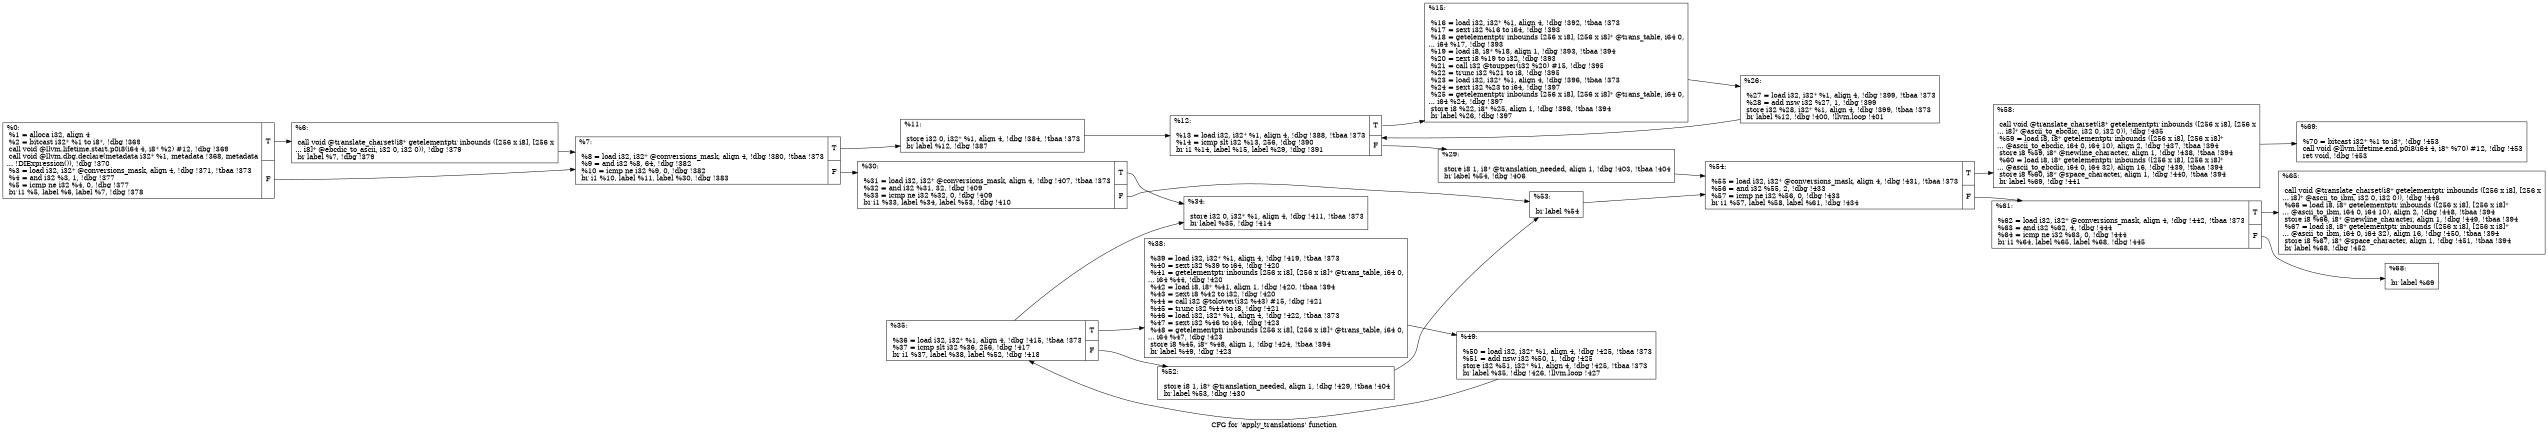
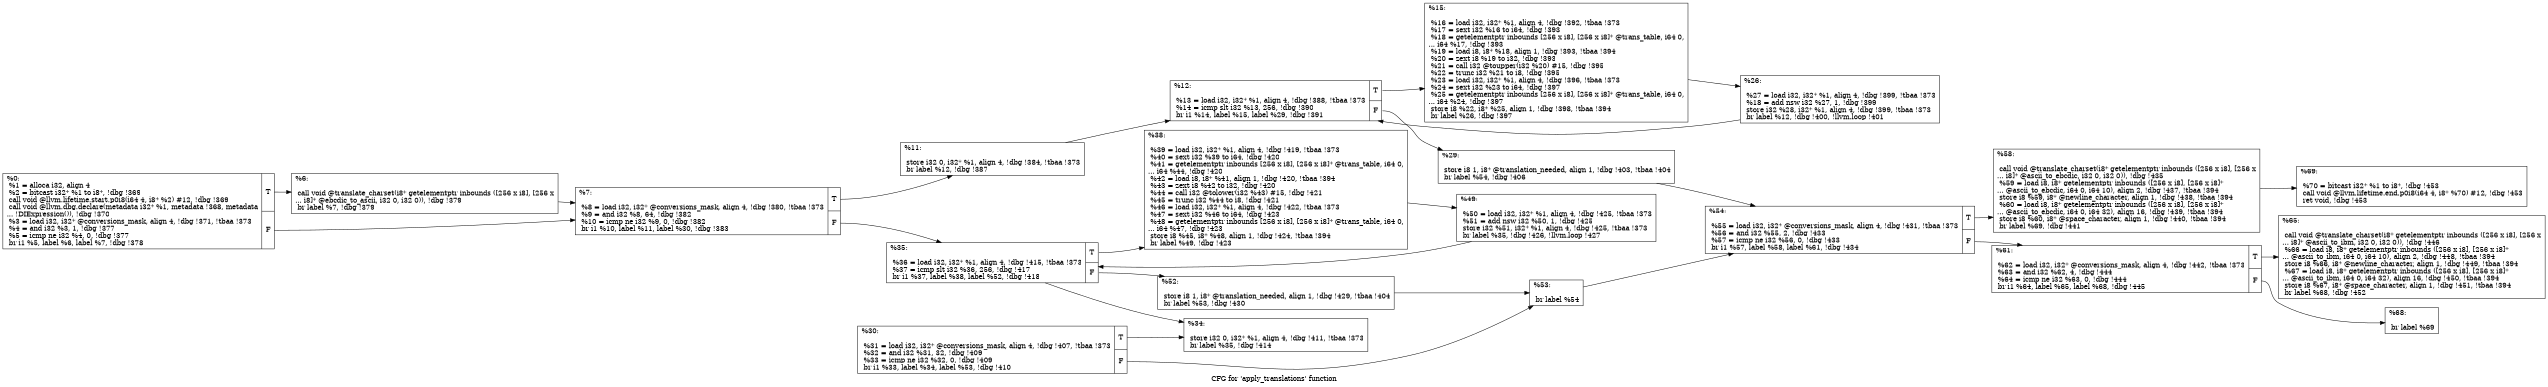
(1810, 103) -> (1810, 103)
(847, 173) -> (889, 228)
